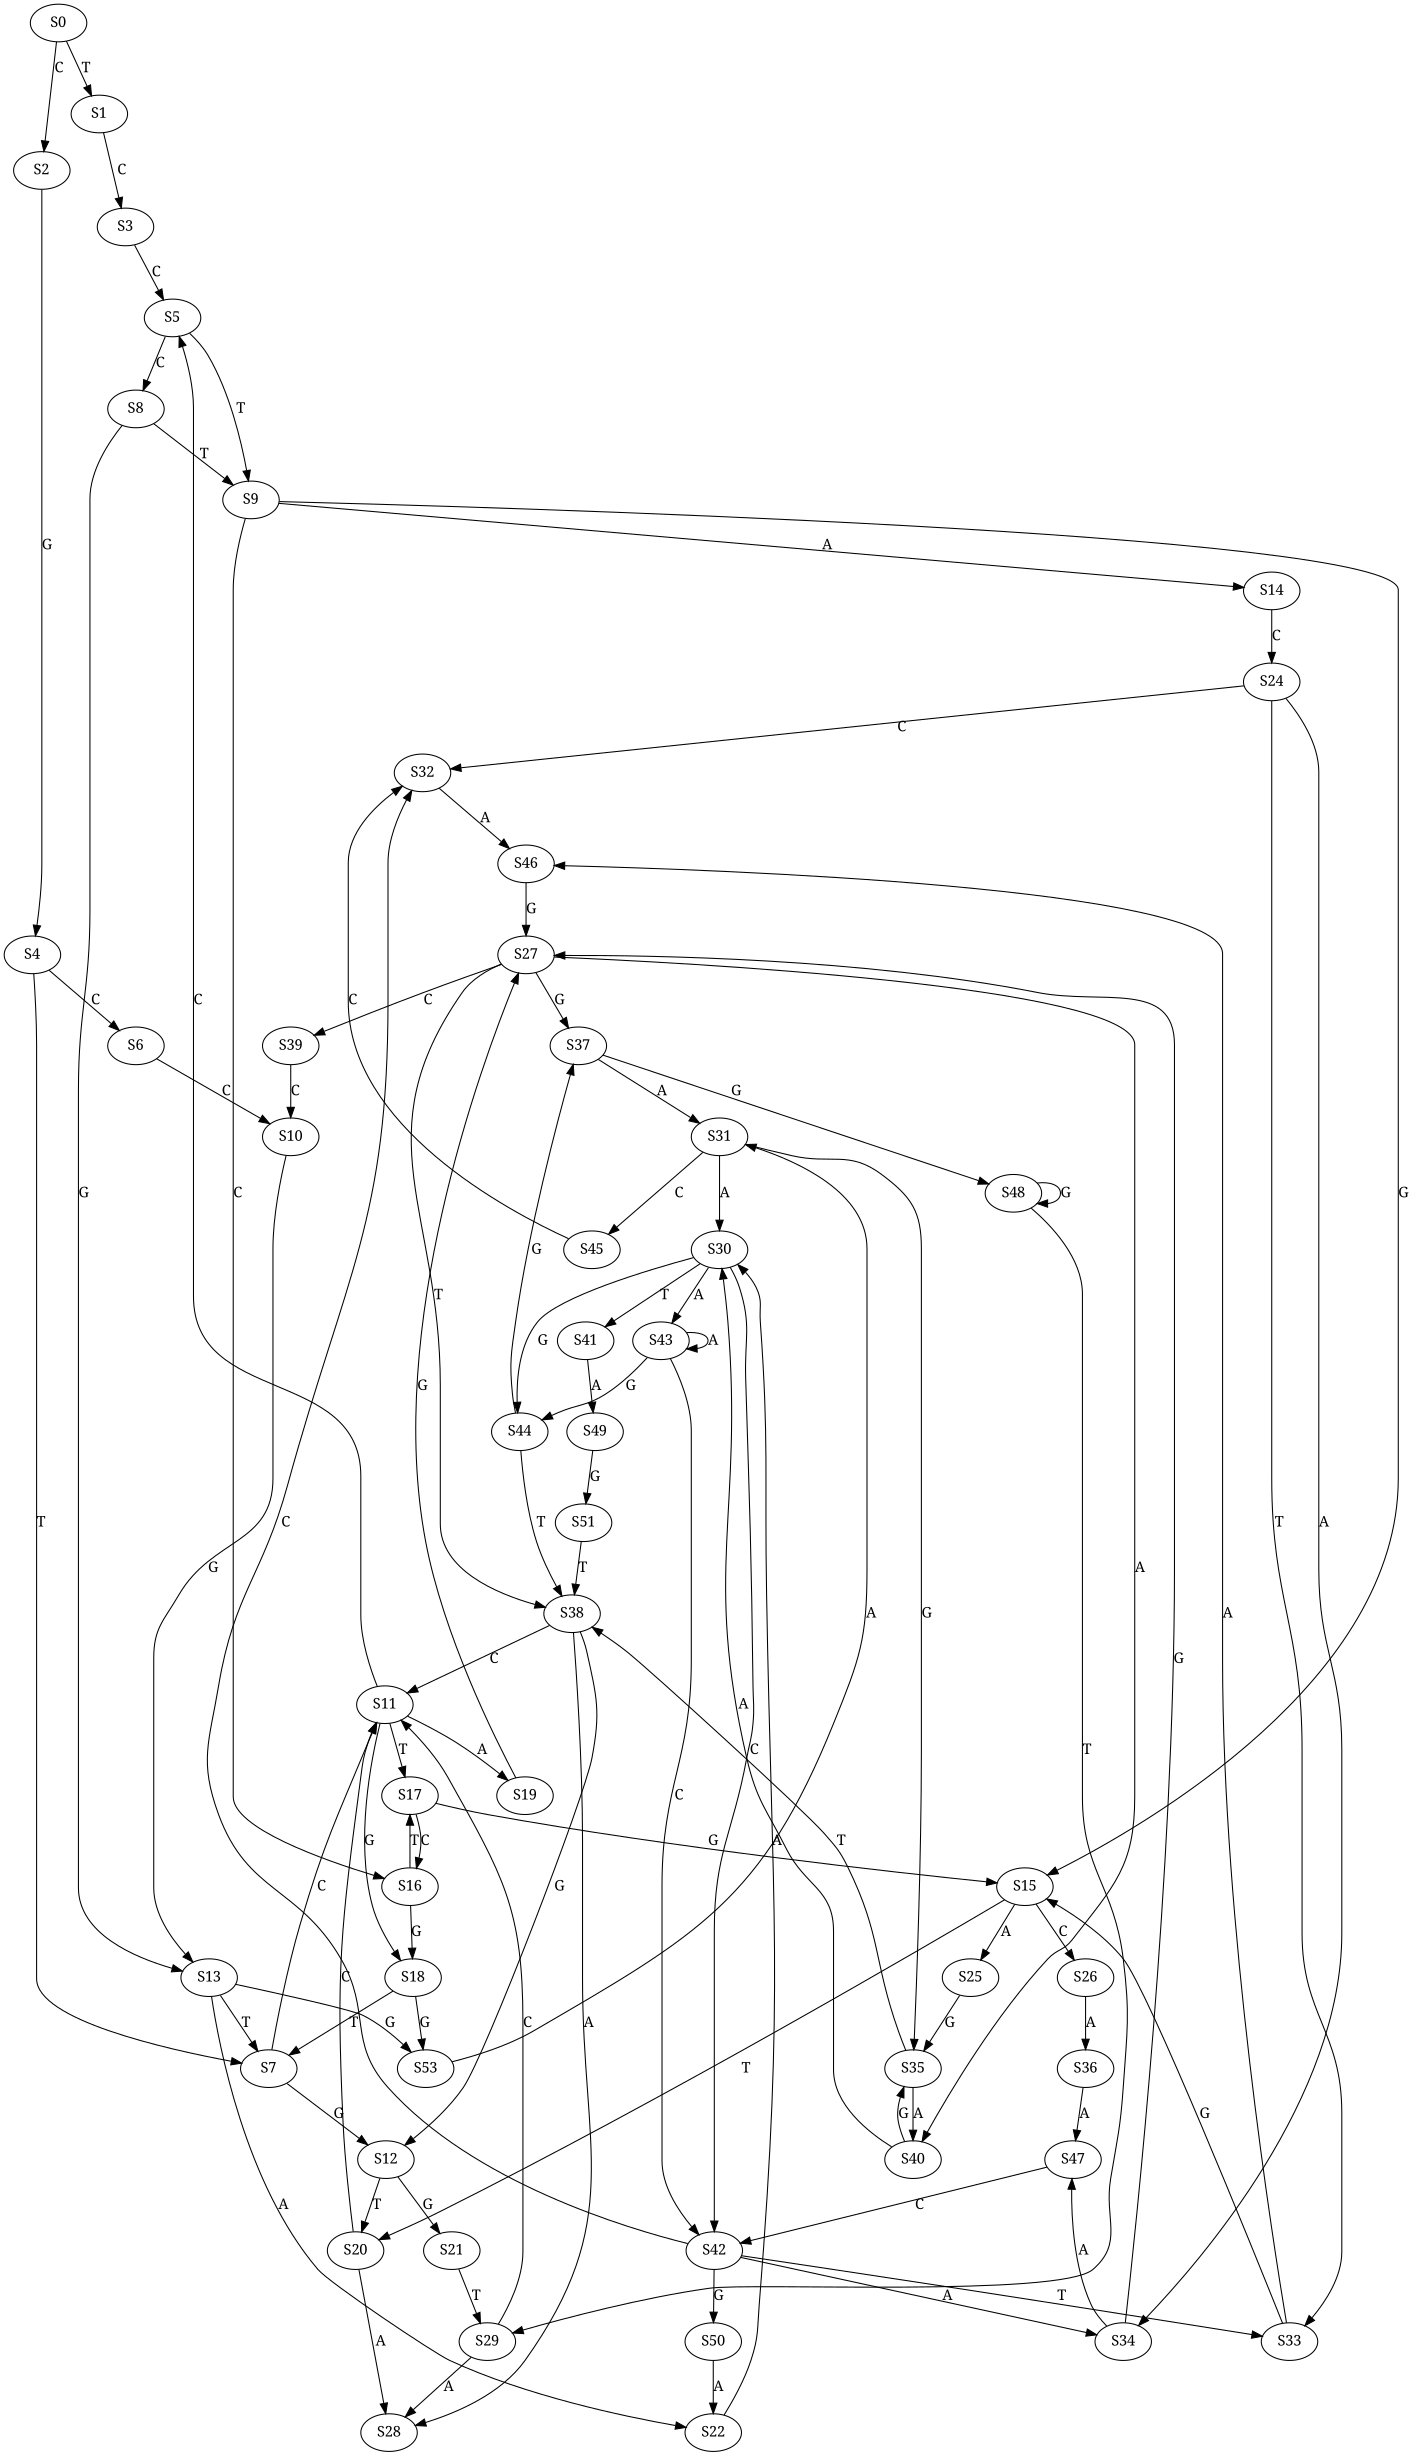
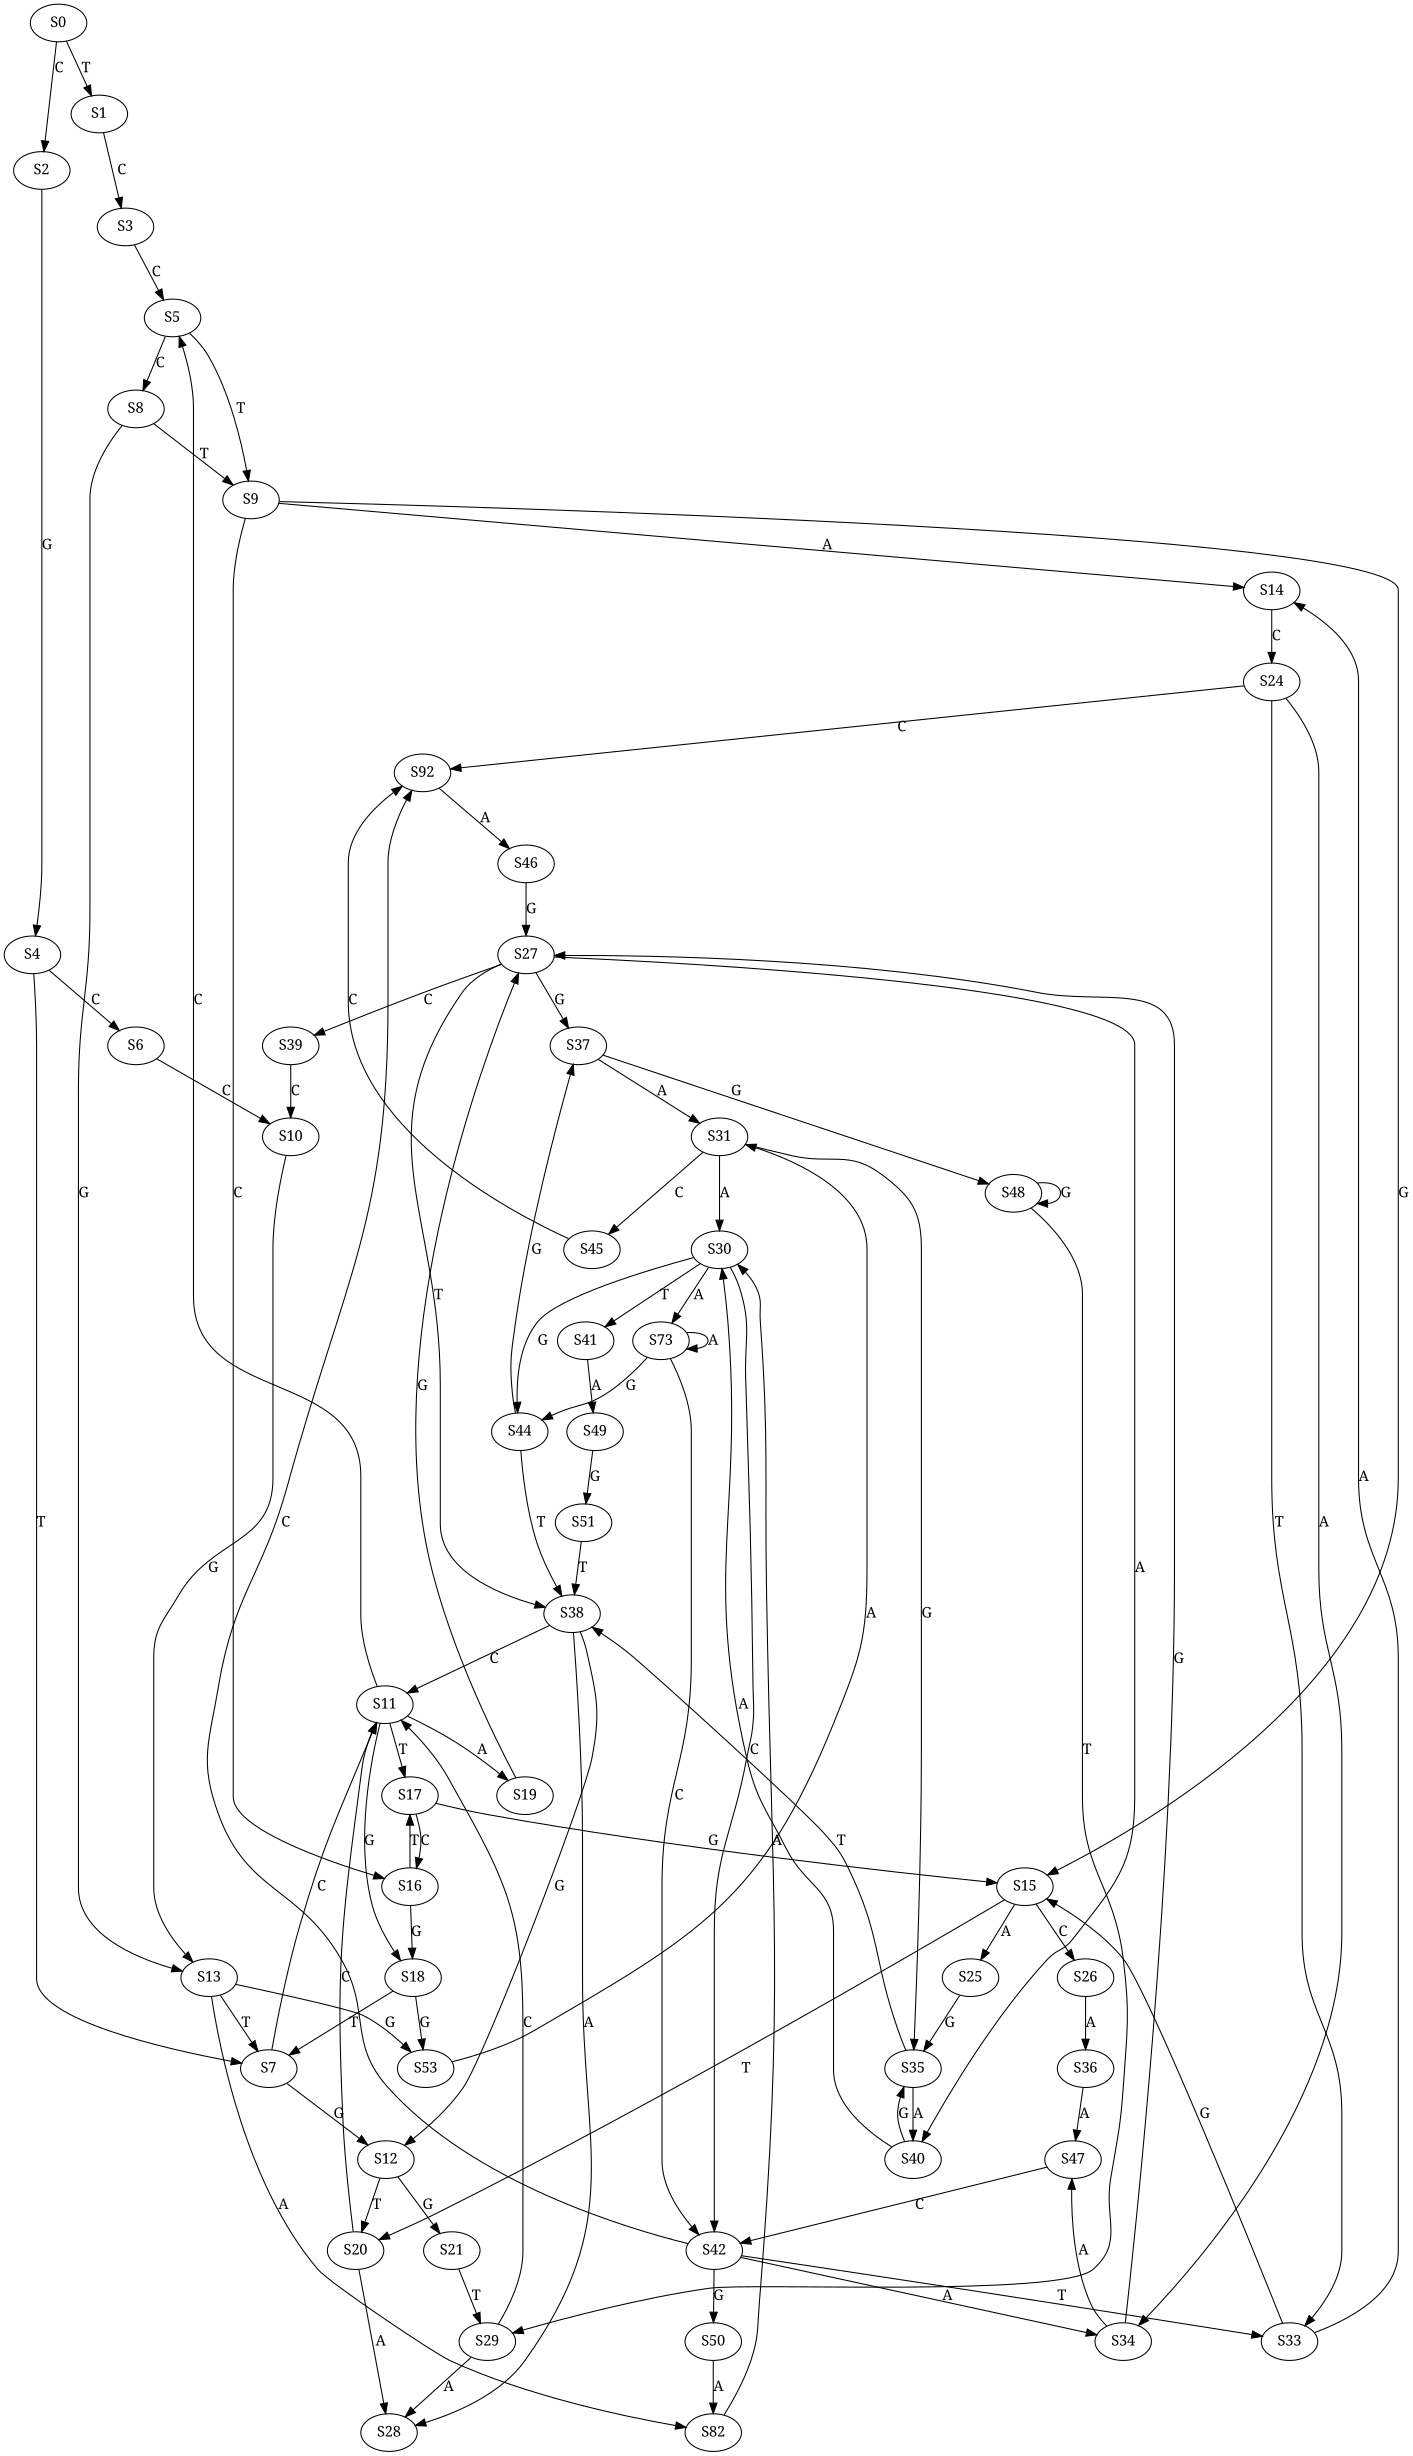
(423, 773) -> (423, 773)
(1223, 1304) -> (1359, 1483)
(661, 1341) -> (661, 1341)
(713, 2433) -> (713, 2433)
